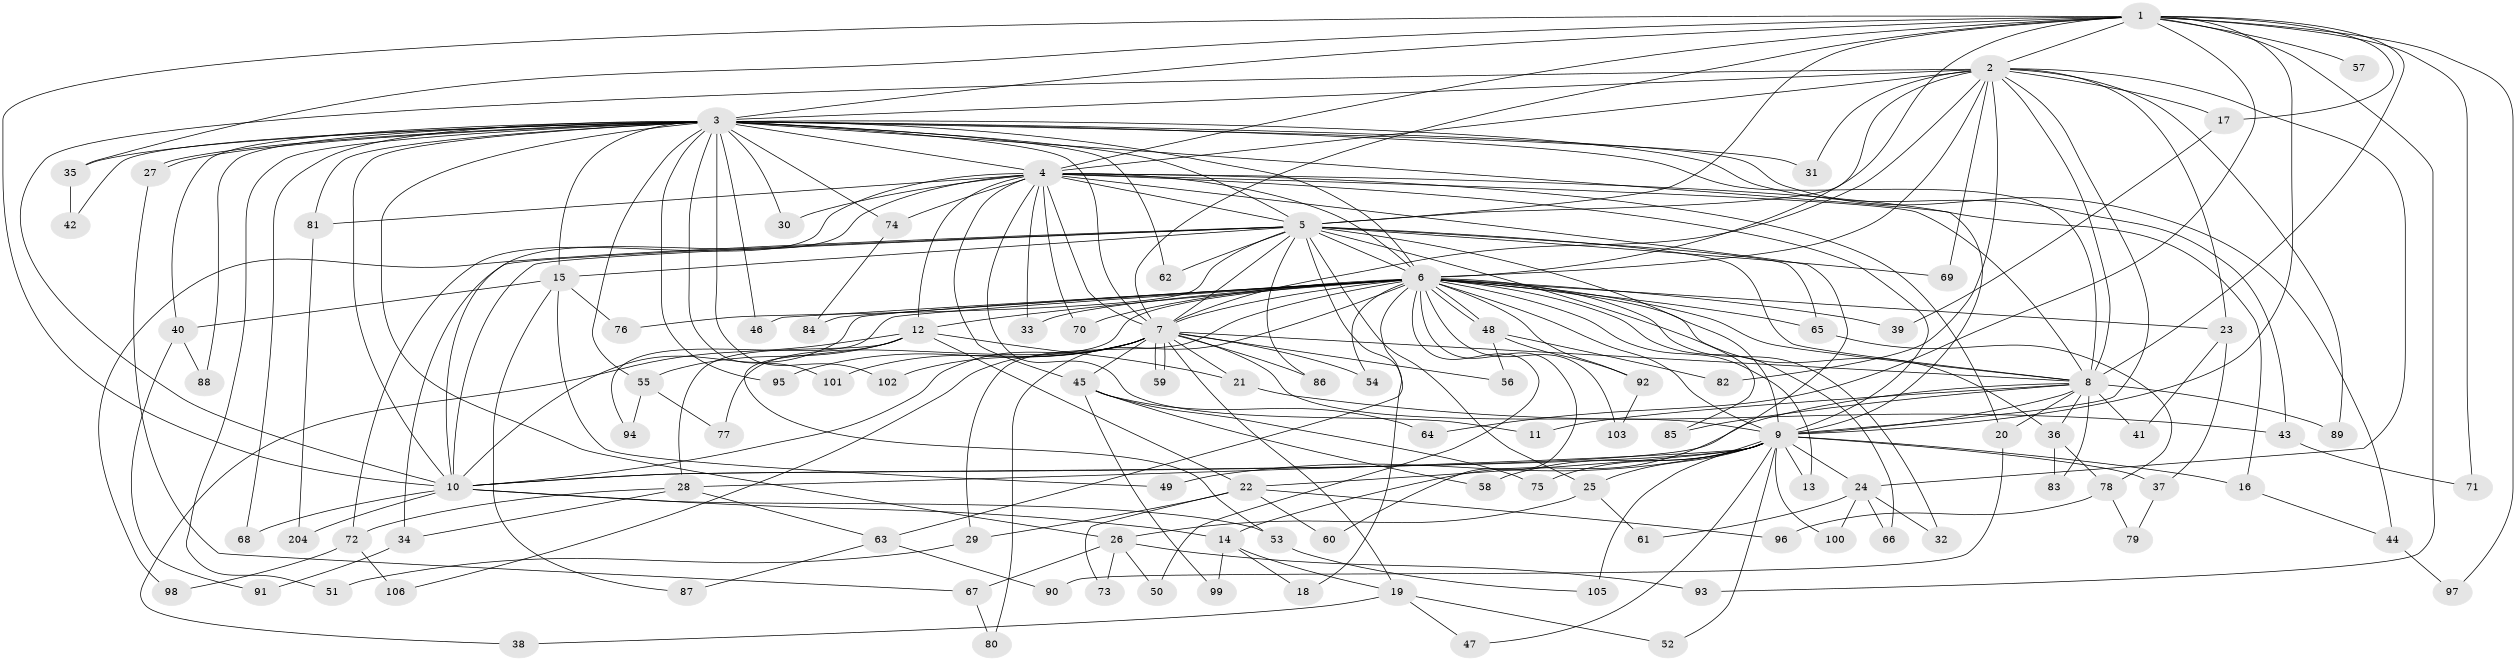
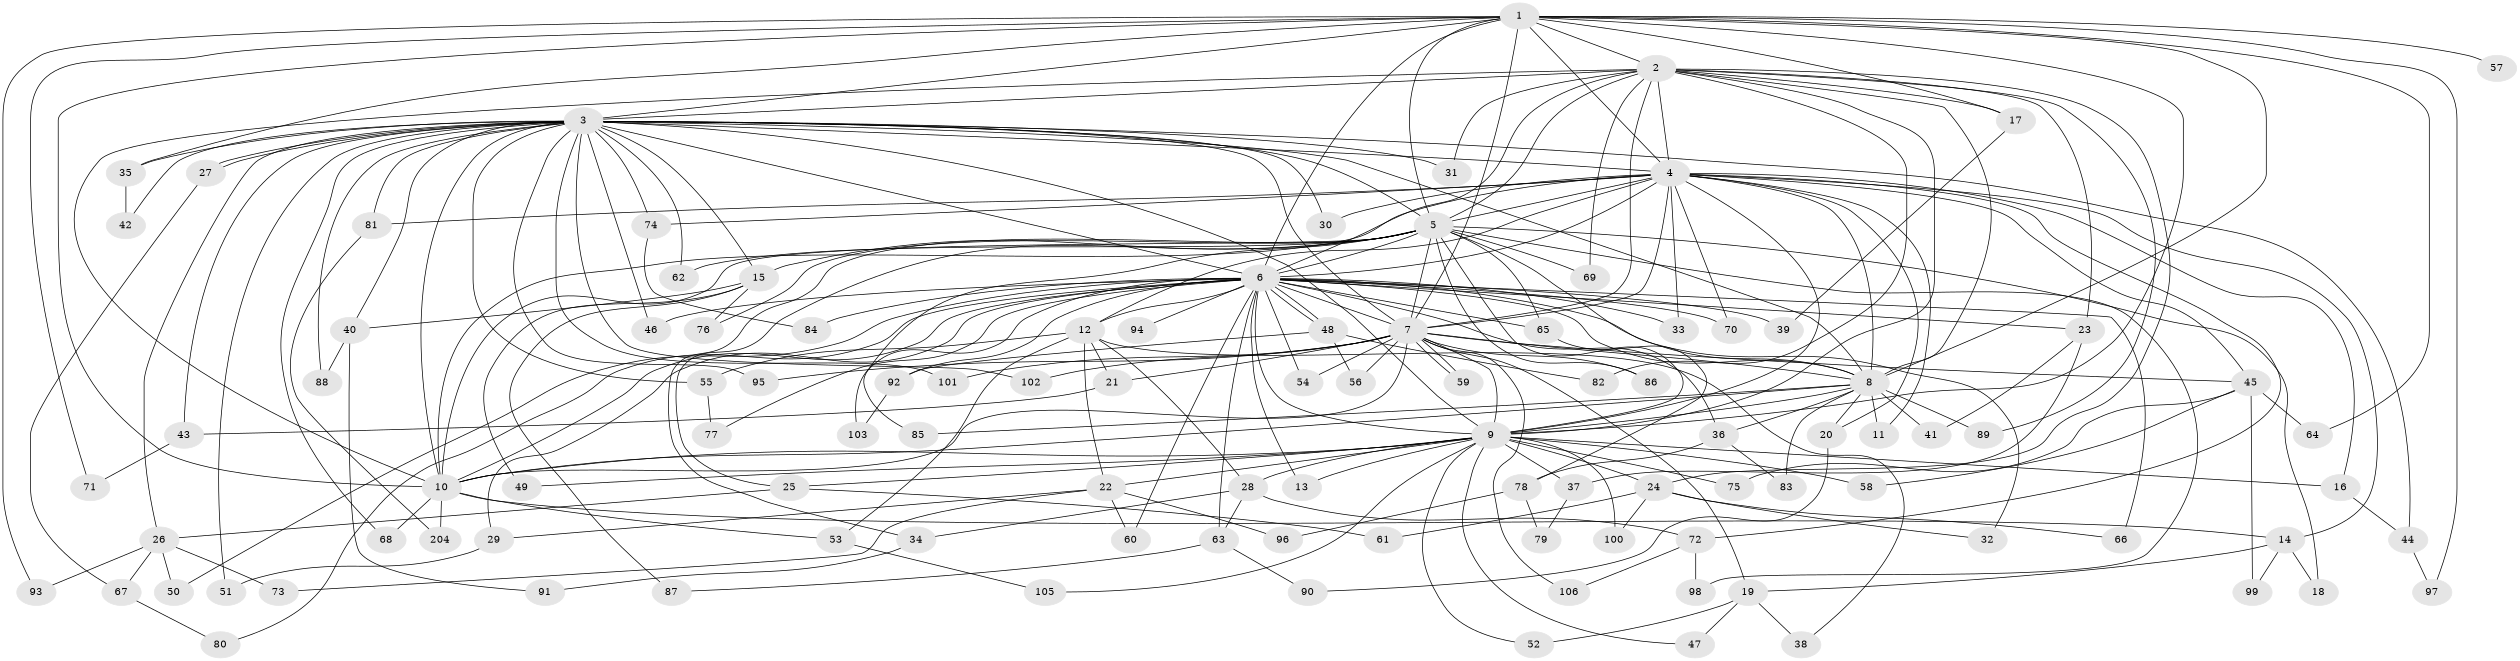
(637, 409) -> none
